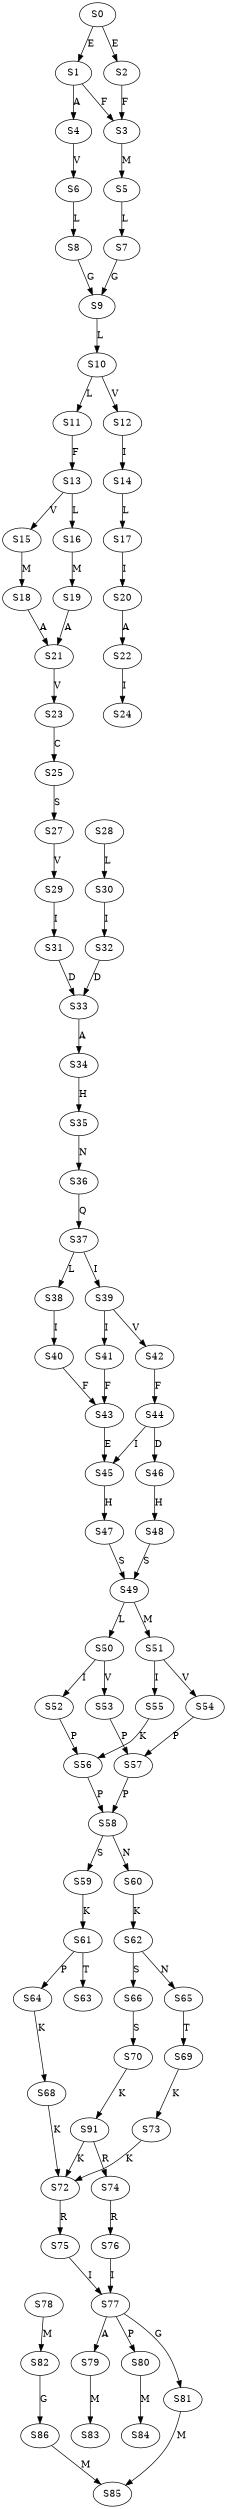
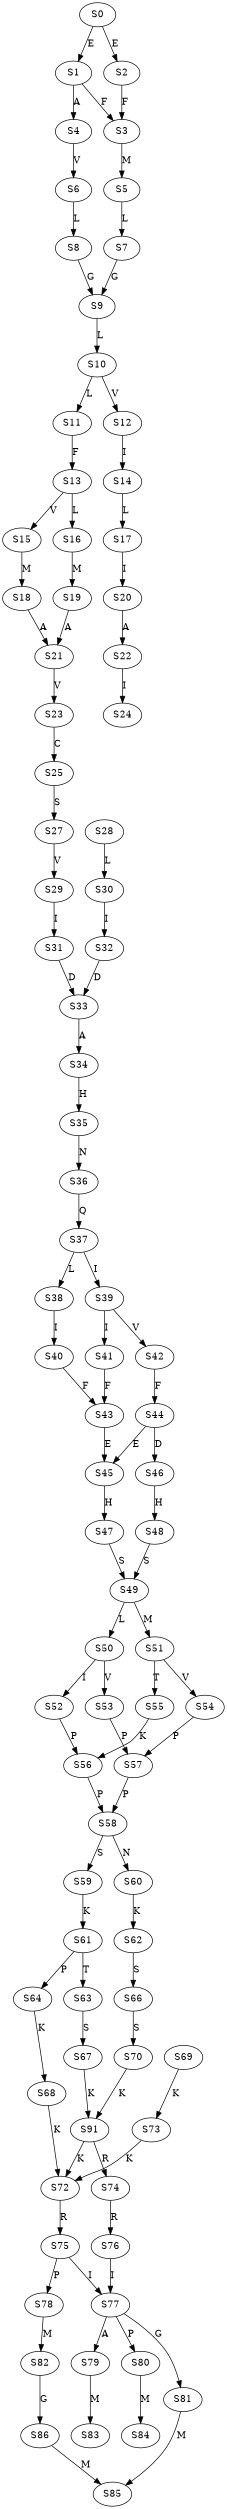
(136, 1445) -> (136, 1445)
(157, 1678) -> (157, 1678)
(184, 1999) -> none
none -> (83, 2057)
none -> (53, 2273)
